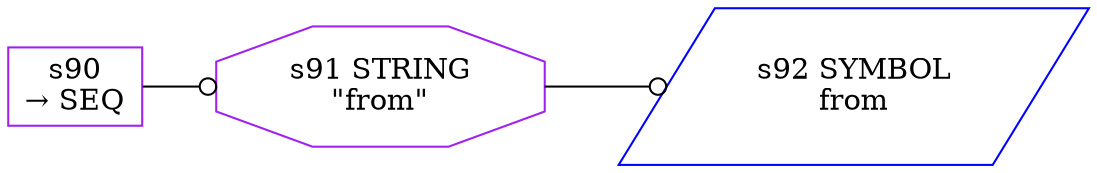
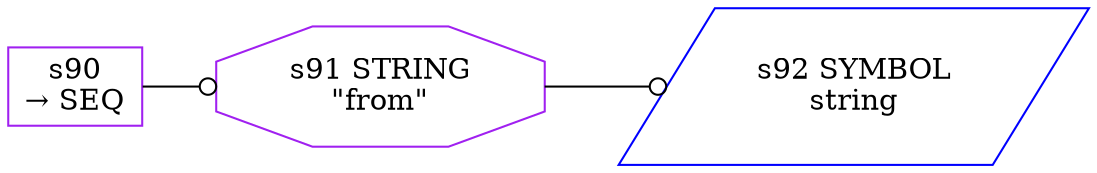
(854, 87) -> (854, 87)
